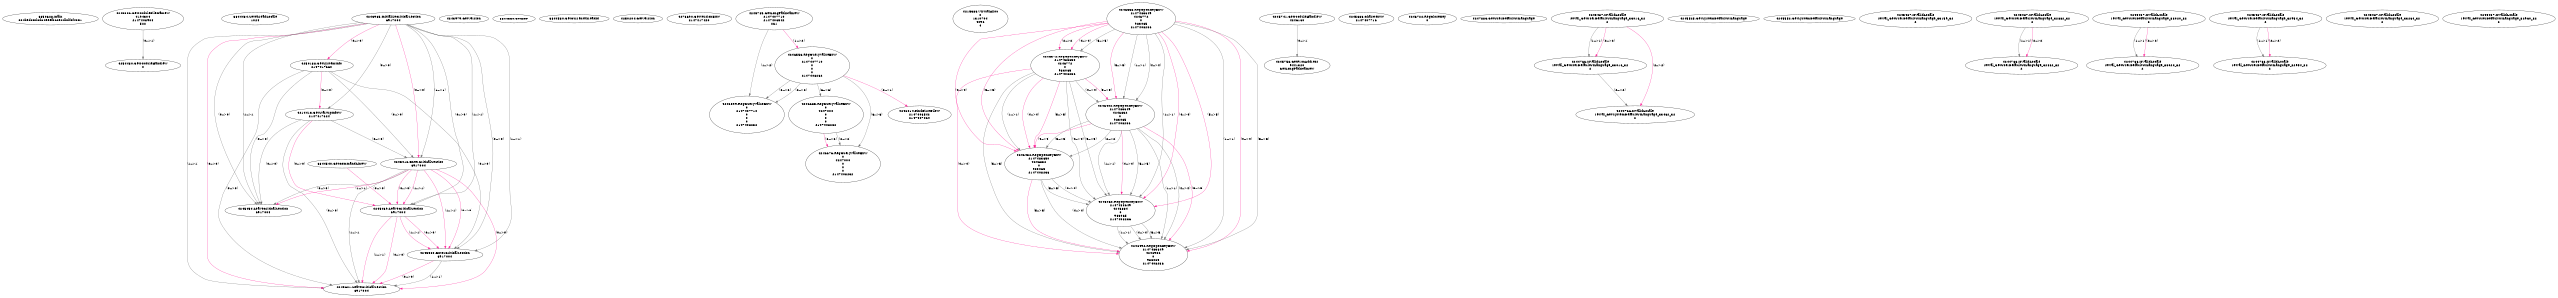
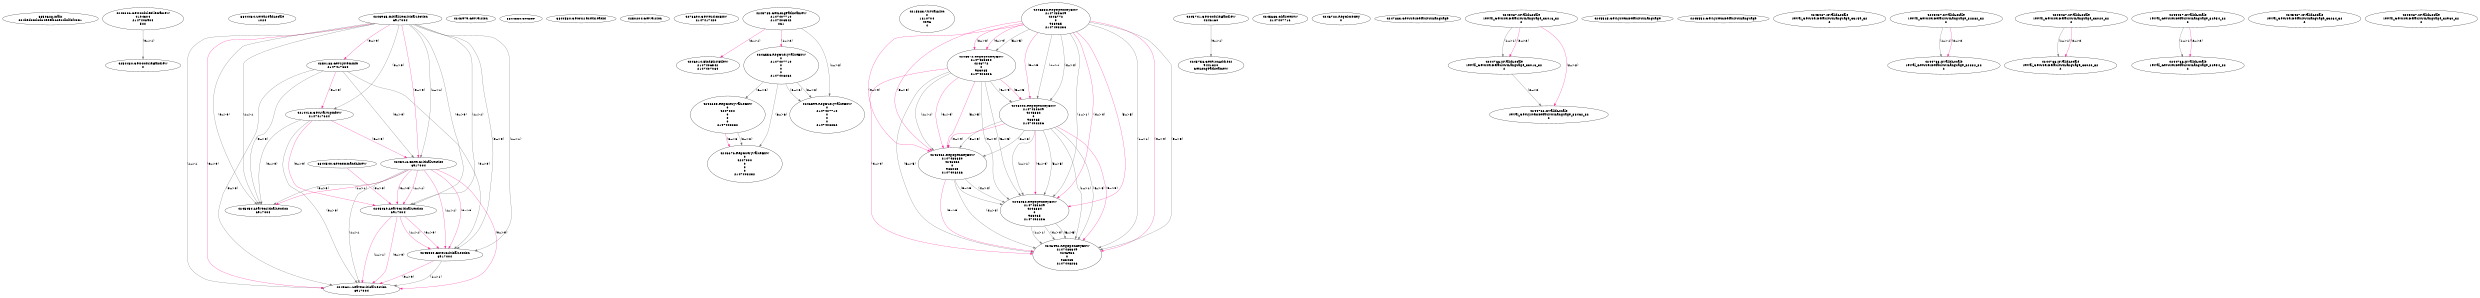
(876, 88) -> (744, 43)
(368, 139) -> (368, 139)
